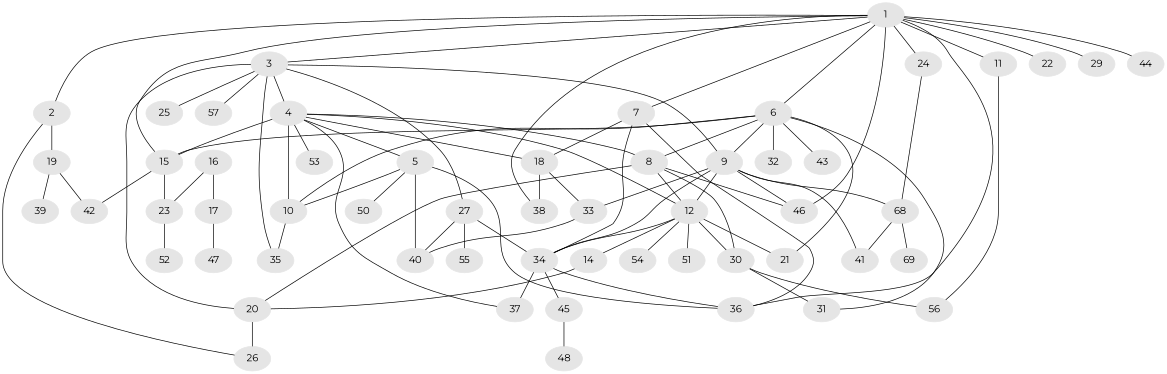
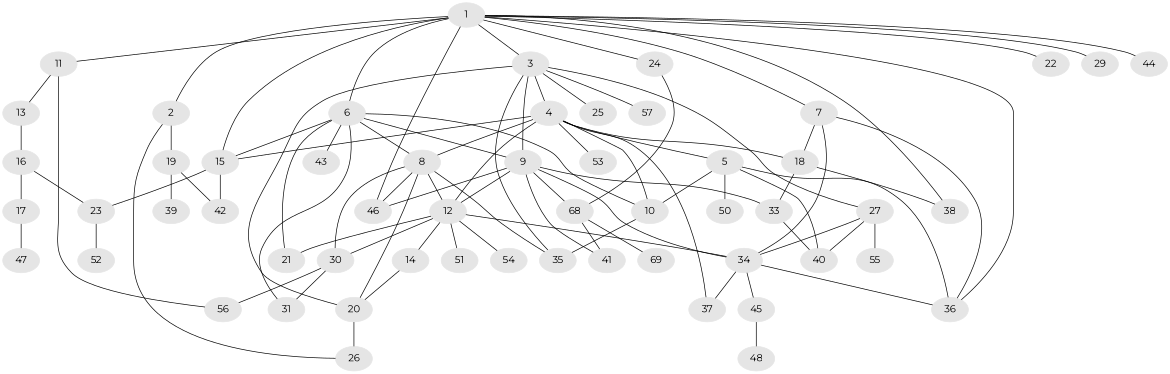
none -> (21, 113)
(773, 162) -> none
none -> (489, 213)
